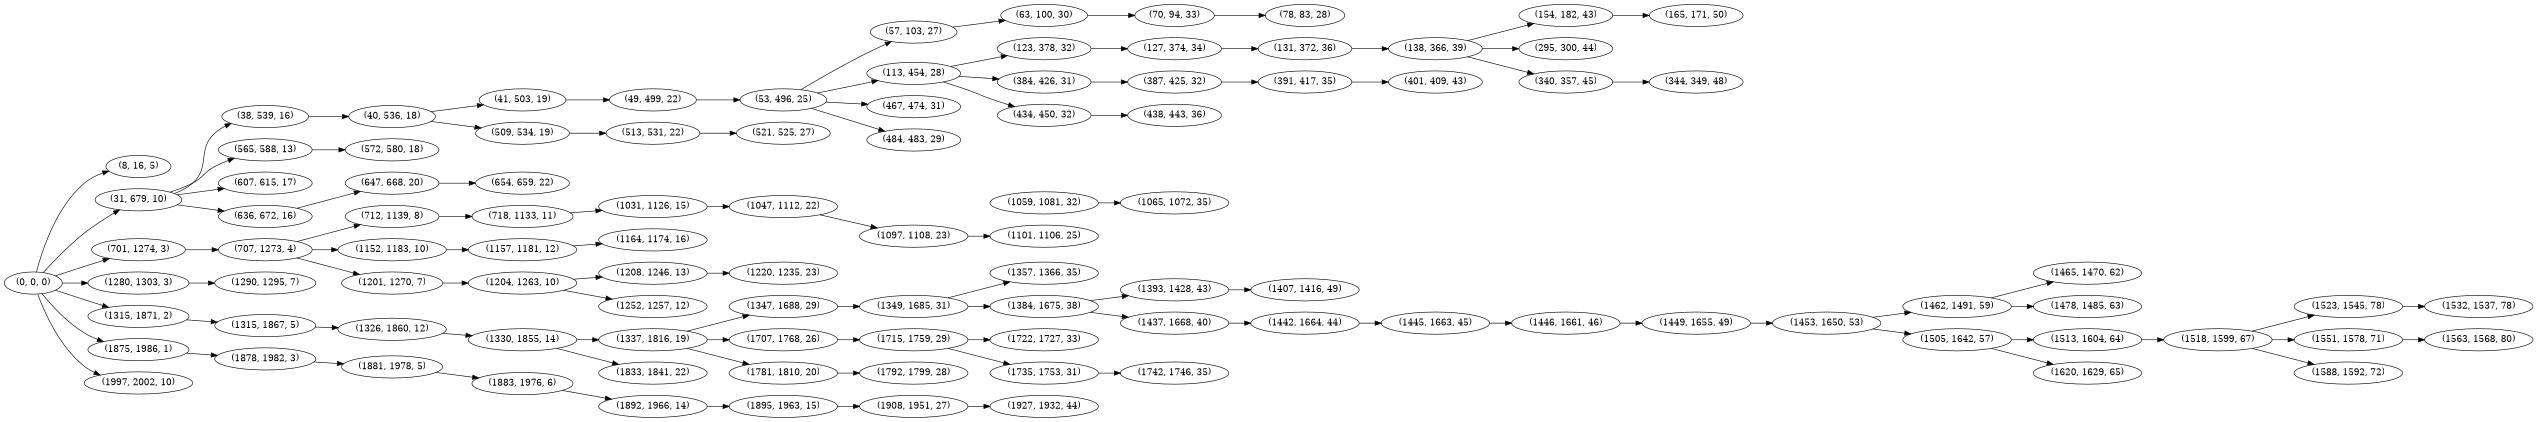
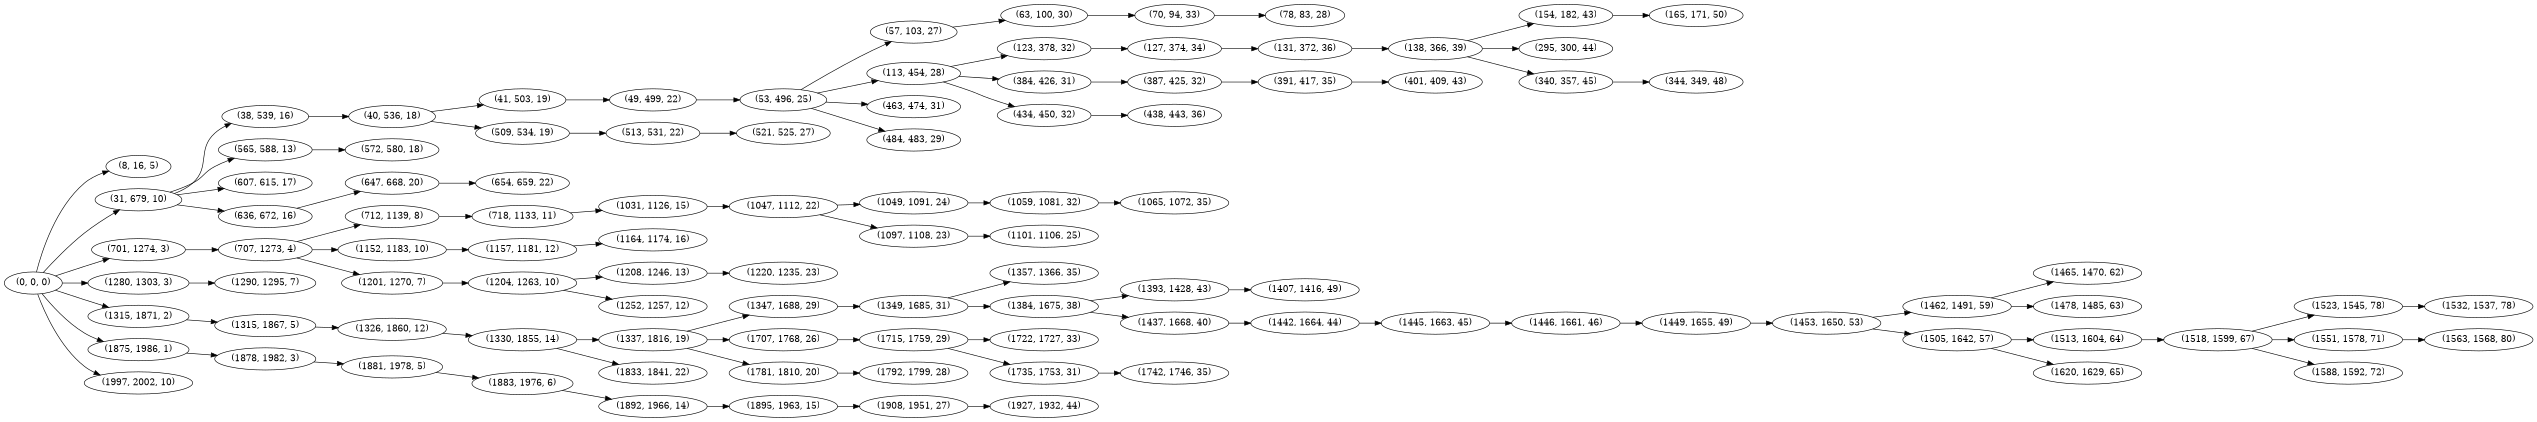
(914, 107) -> (914, 107)
none -> (914, 203)
